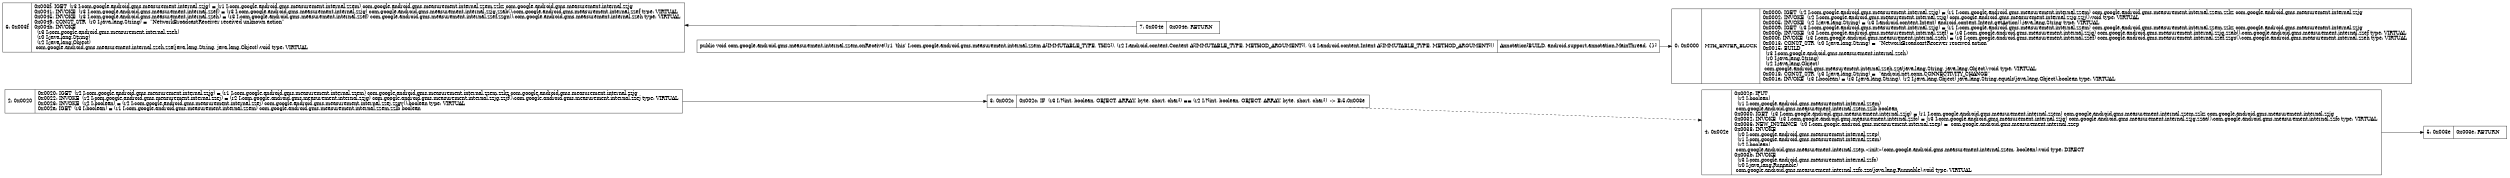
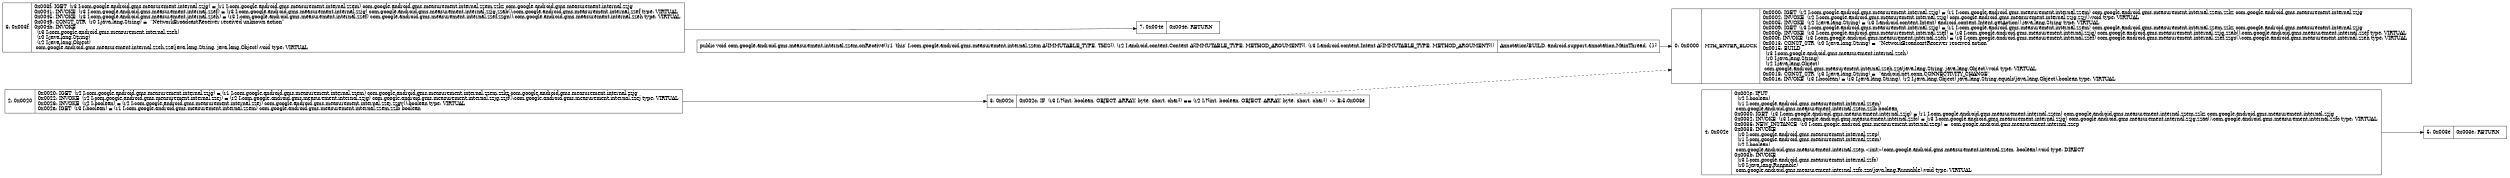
(912, 25) -> (909, 30)
(1524, 114) -> (1472, 83)
